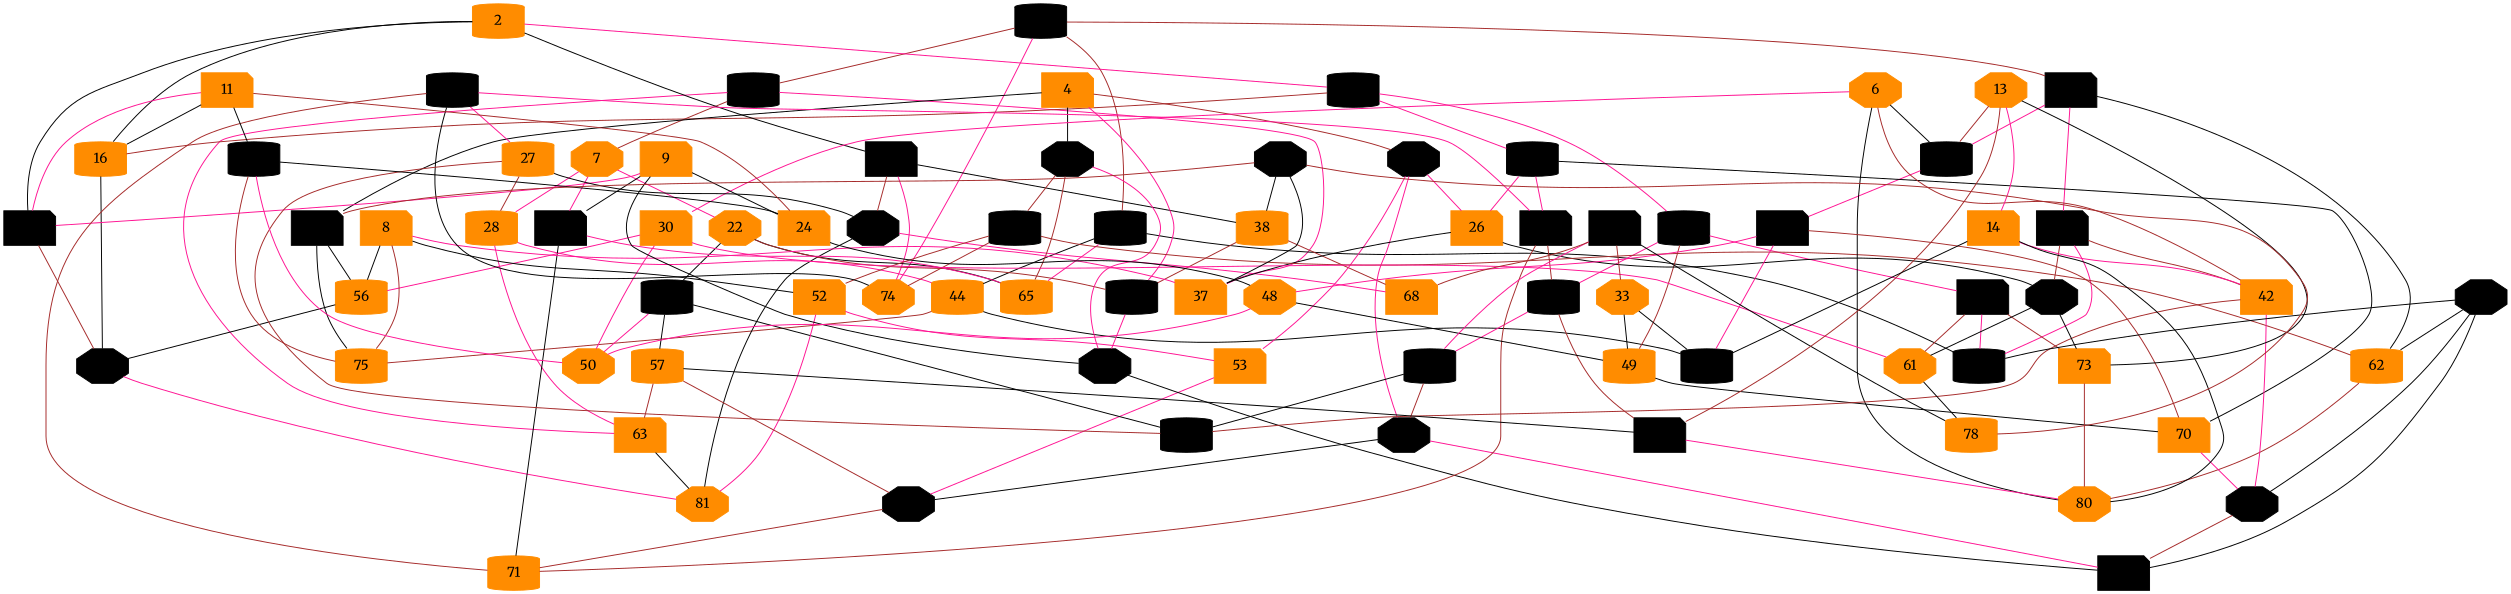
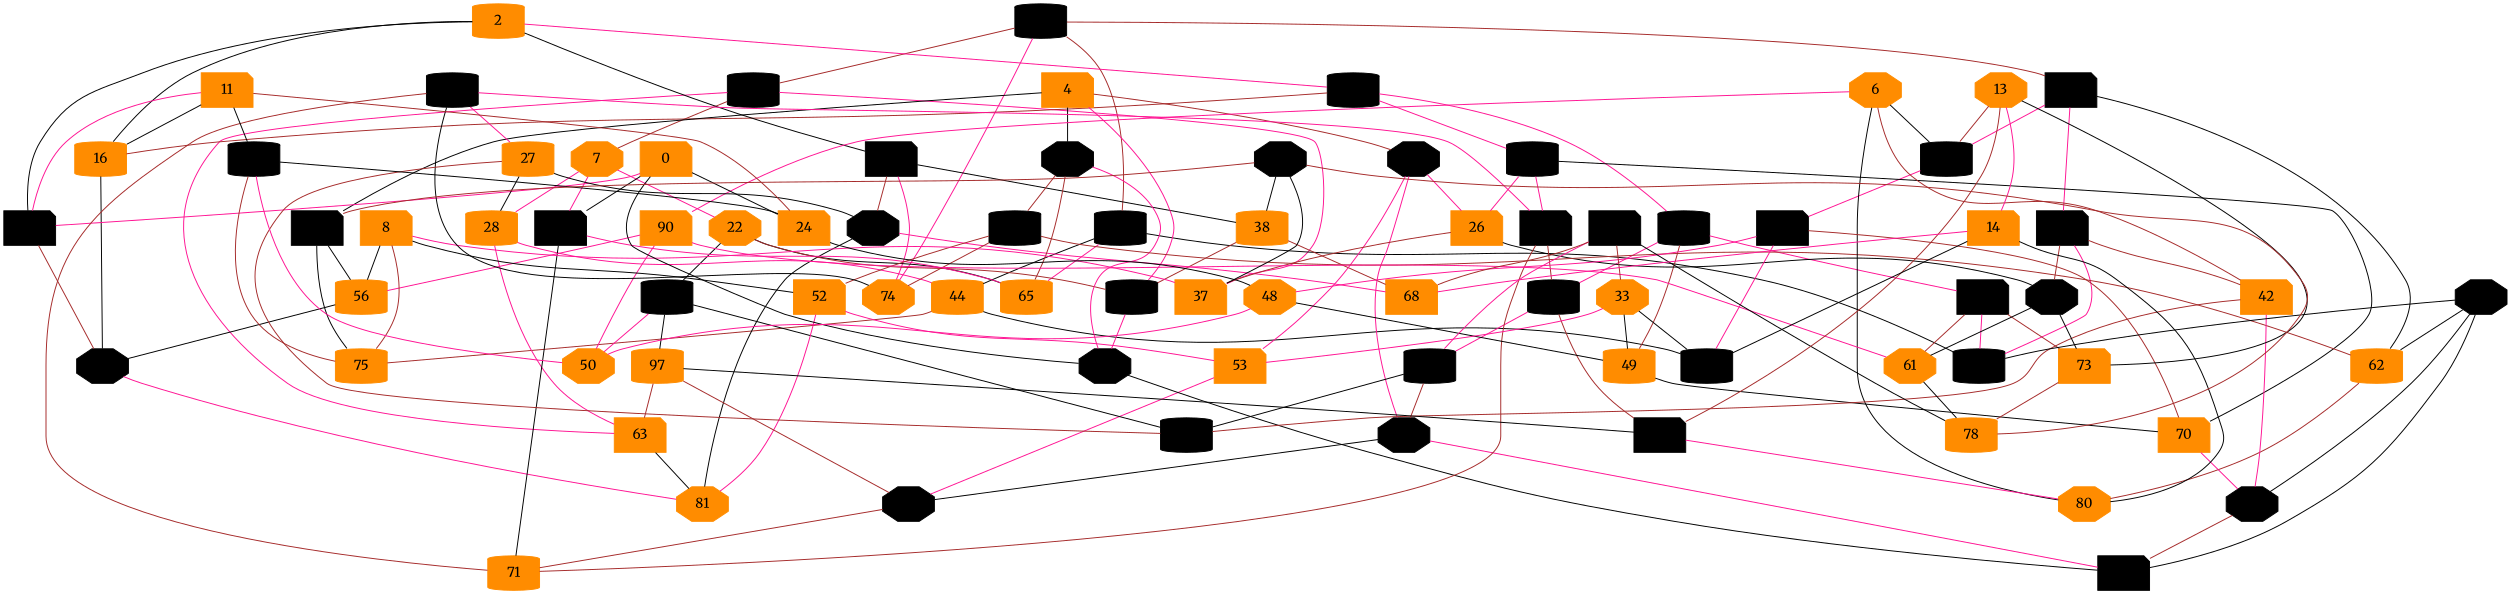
(666, 159) -> (666, 159)
(507, 198) -> (507, 198)
(666, 228) -> (666, 228)
(1372, 246) -> (1372, 246)
(2130, 264) -> (1689, 260)
none -> (1436, 342)
(657, 366) -> (657, 366)
(2084, 435) -> (2028, 401)
